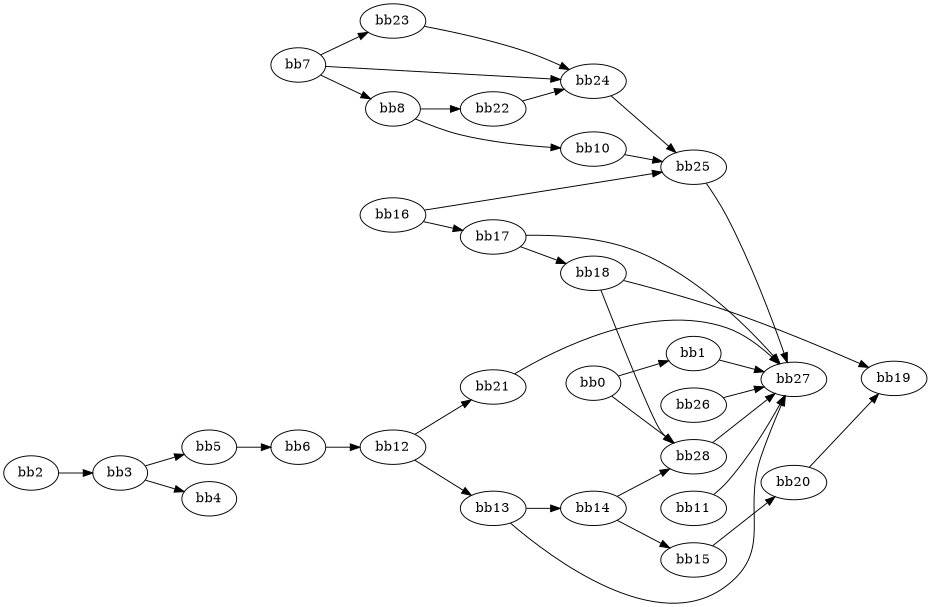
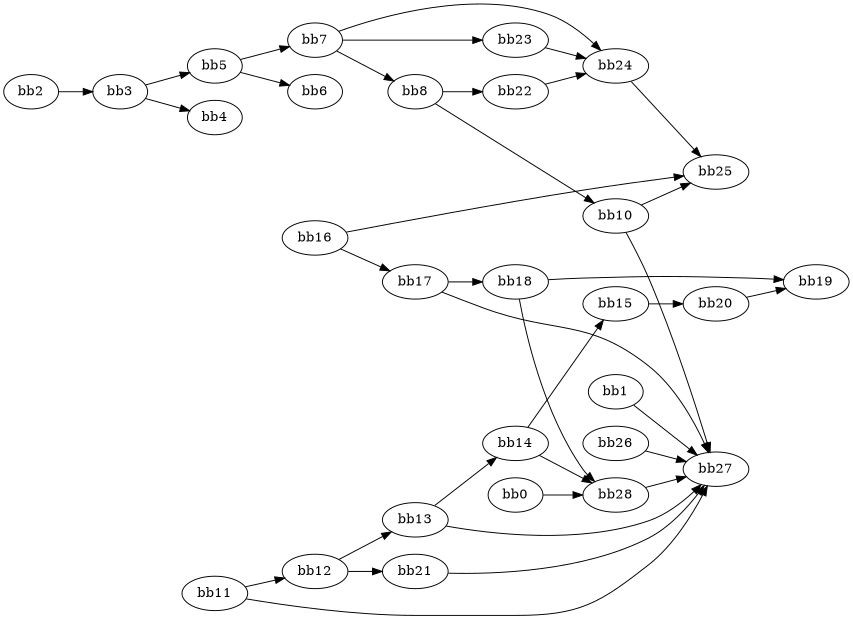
none -> (260, 54)
(750, 266) -> (671, 336)
(640, 369) -> none
(338, 447) -> (260, 583)
